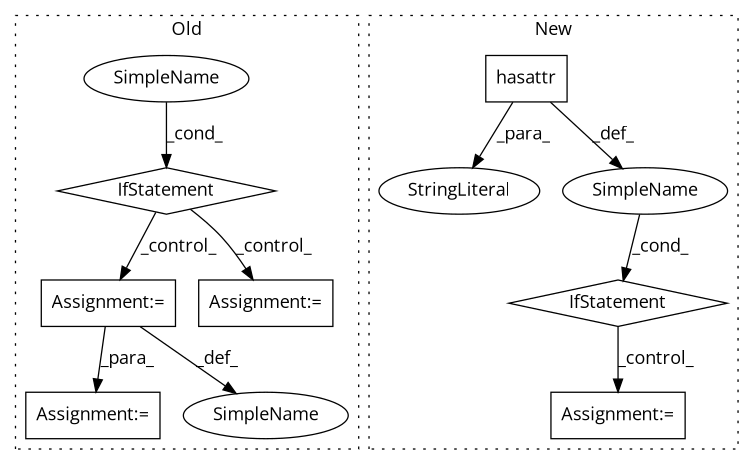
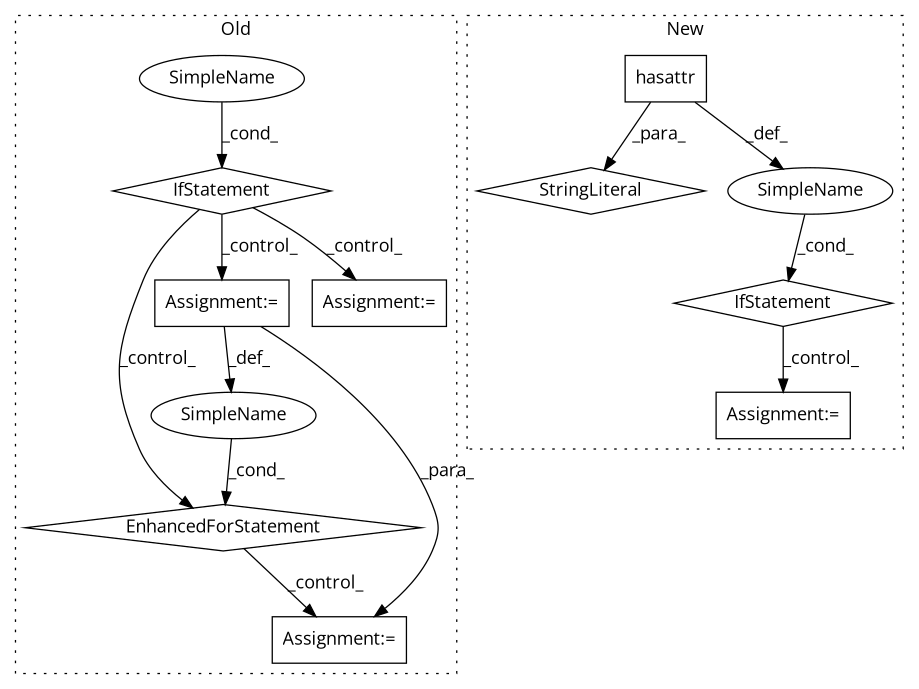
(459, 191) -> (591, 191)
none -> (223, 528)
